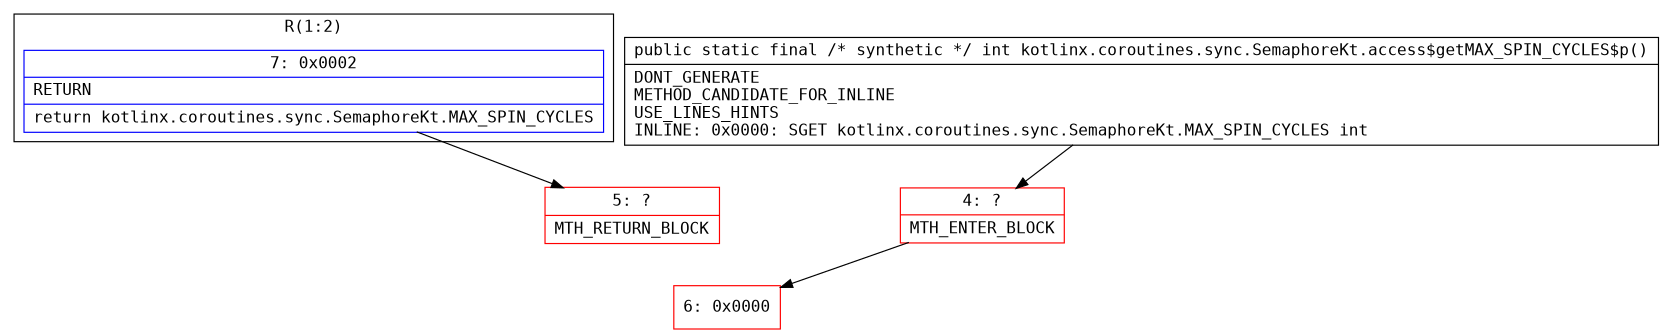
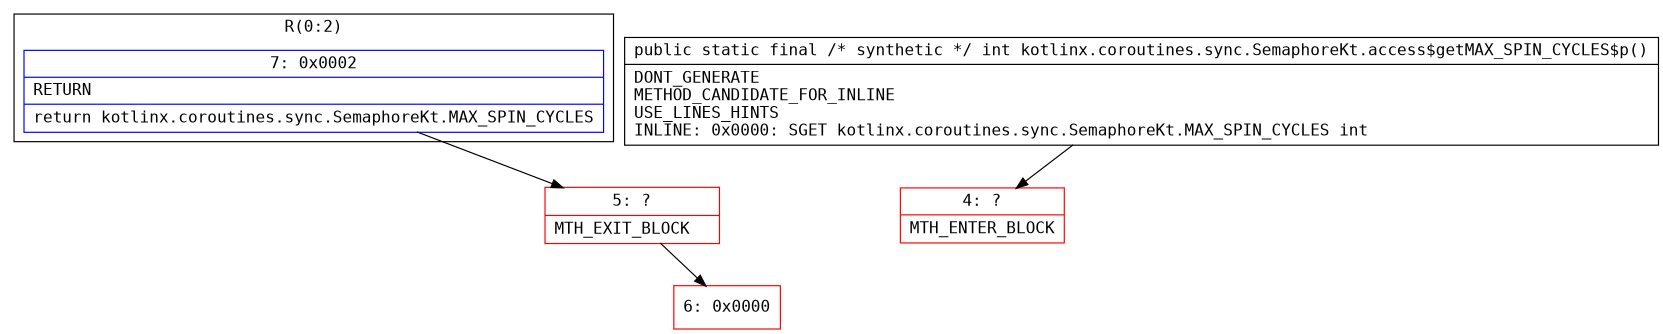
(314, 28) -> (314, 28)
(632, 229) -> (622, 229)
(850, 263) -> (679, 261)
